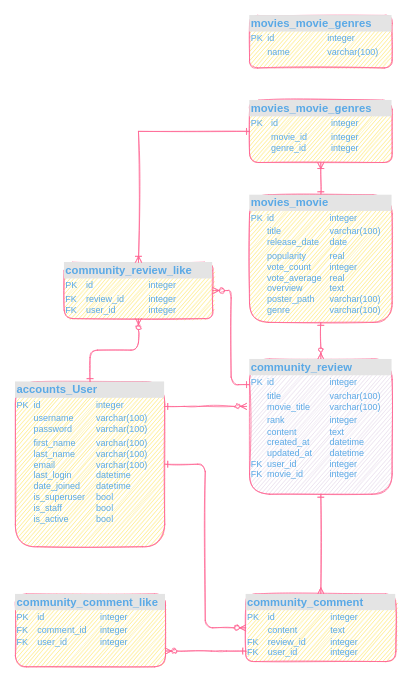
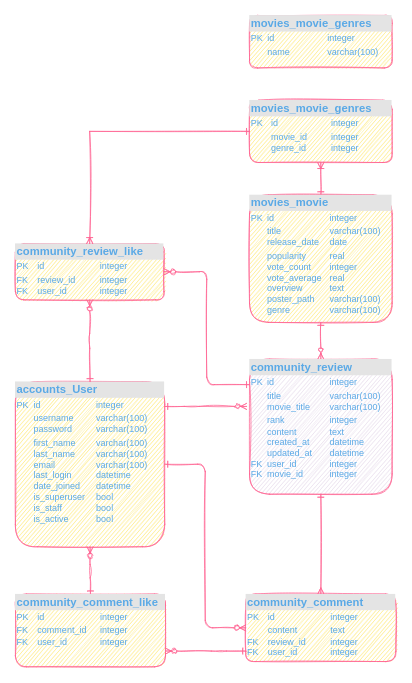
(138, 290) -> (90, 272)
none -> (90, 576)
